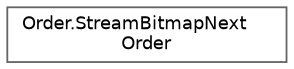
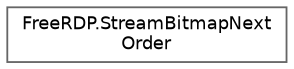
(147, 35) -> (147, 35)
